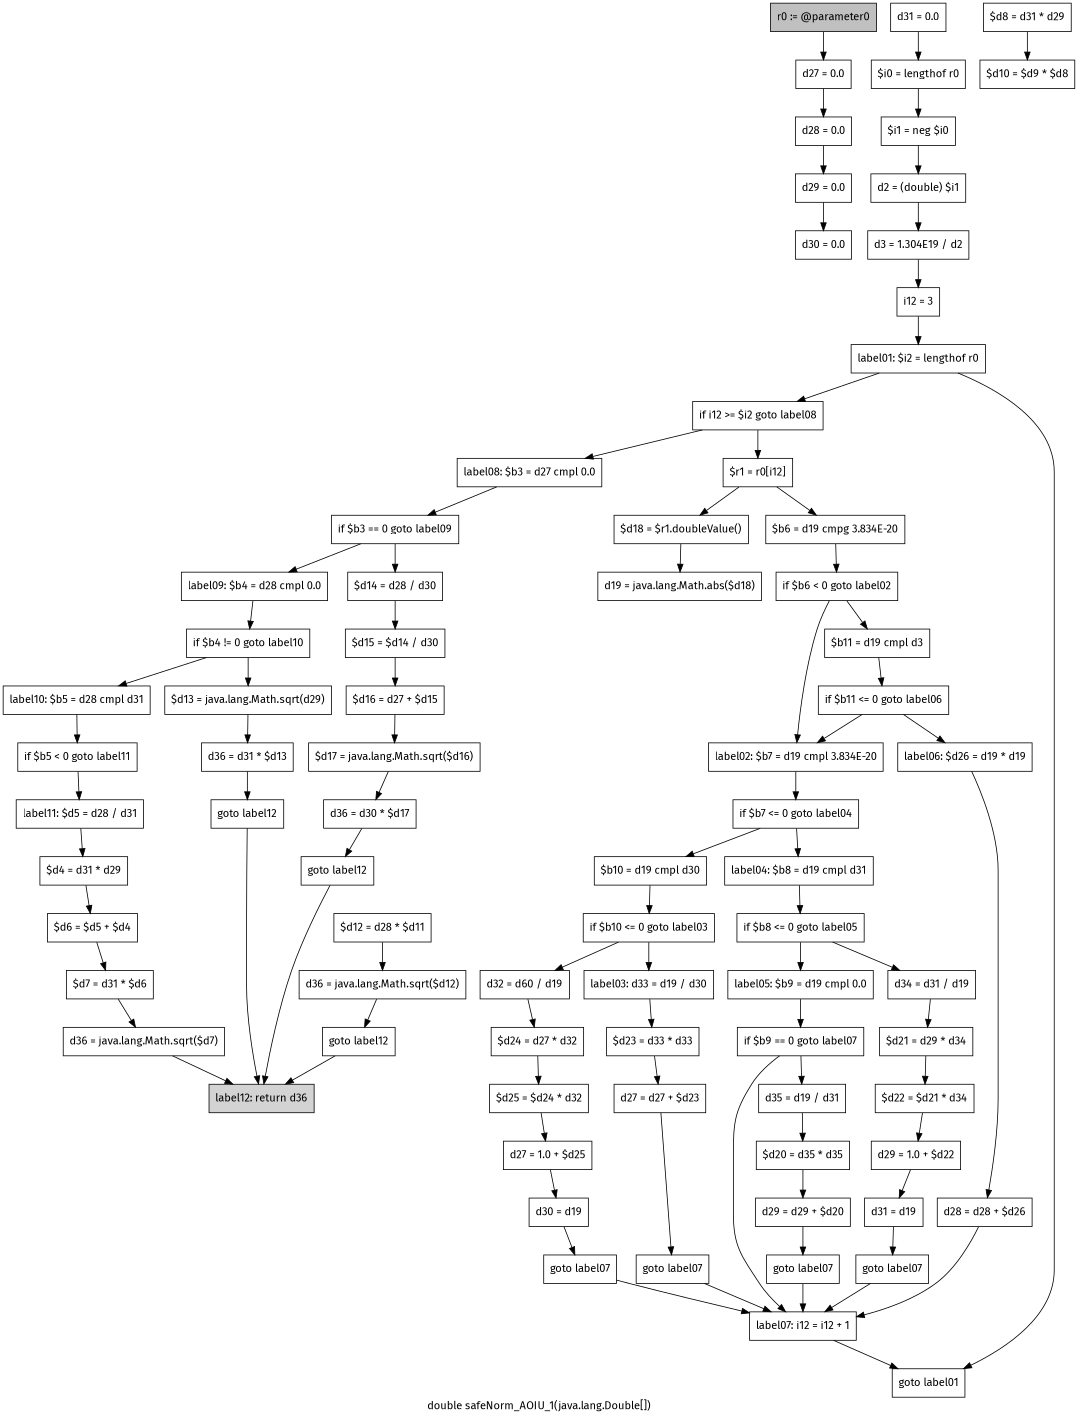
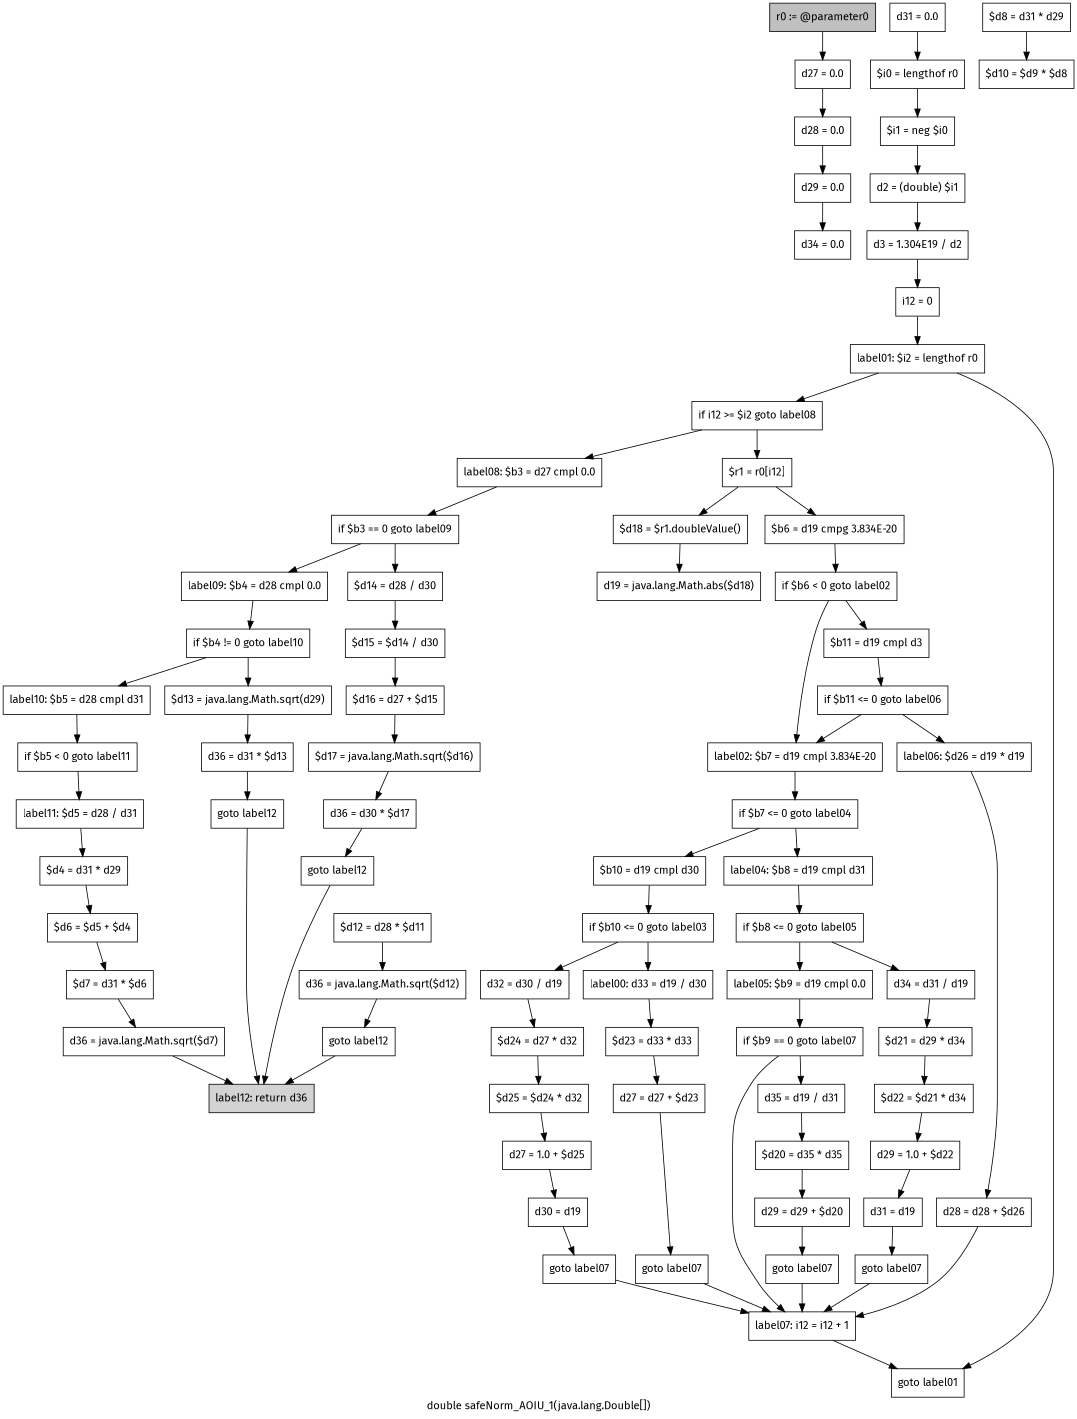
(823, 245) -> (823, 245)
(918, 302) -> (918, 302)
(525, 985) -> (525, 985)
(649, 985) -> (648, 985)
